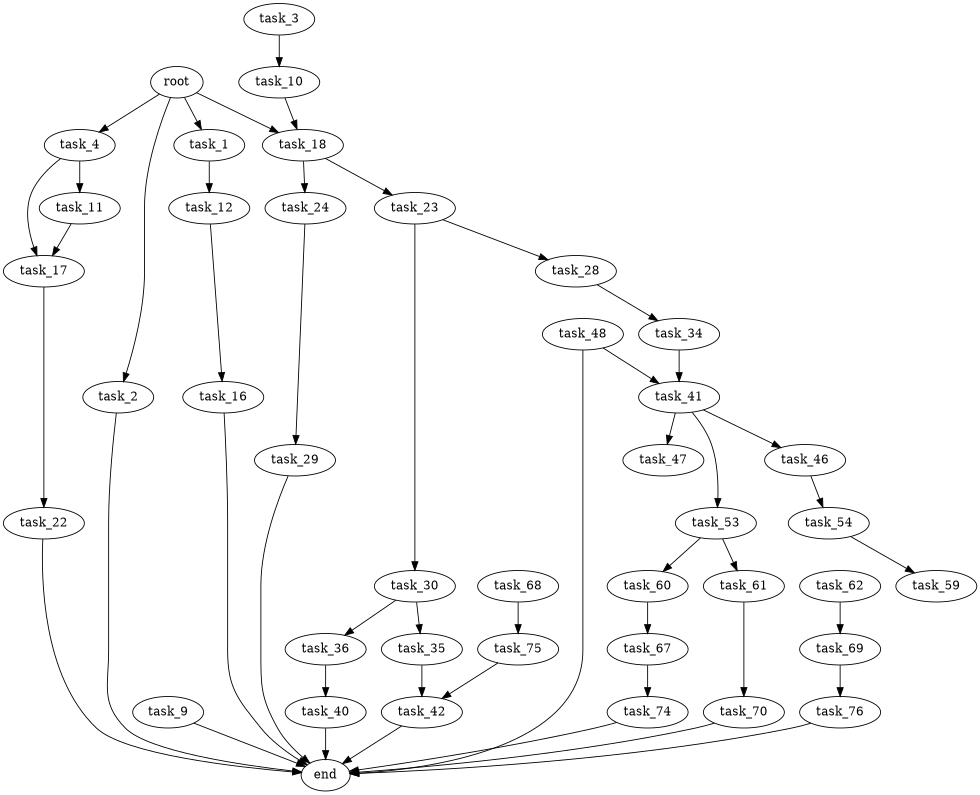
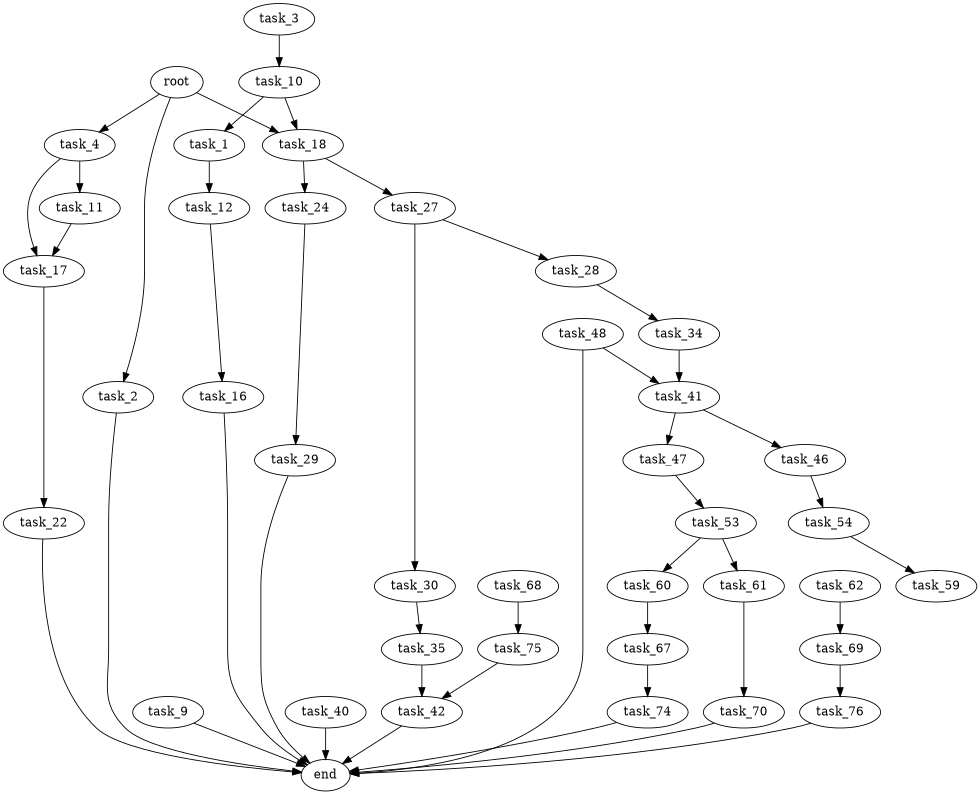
(191, 110) -> (247, 111)
(415, 208) -> (415, 208)
(714, 453) -> (687, 488)
(326, 649) -> none
